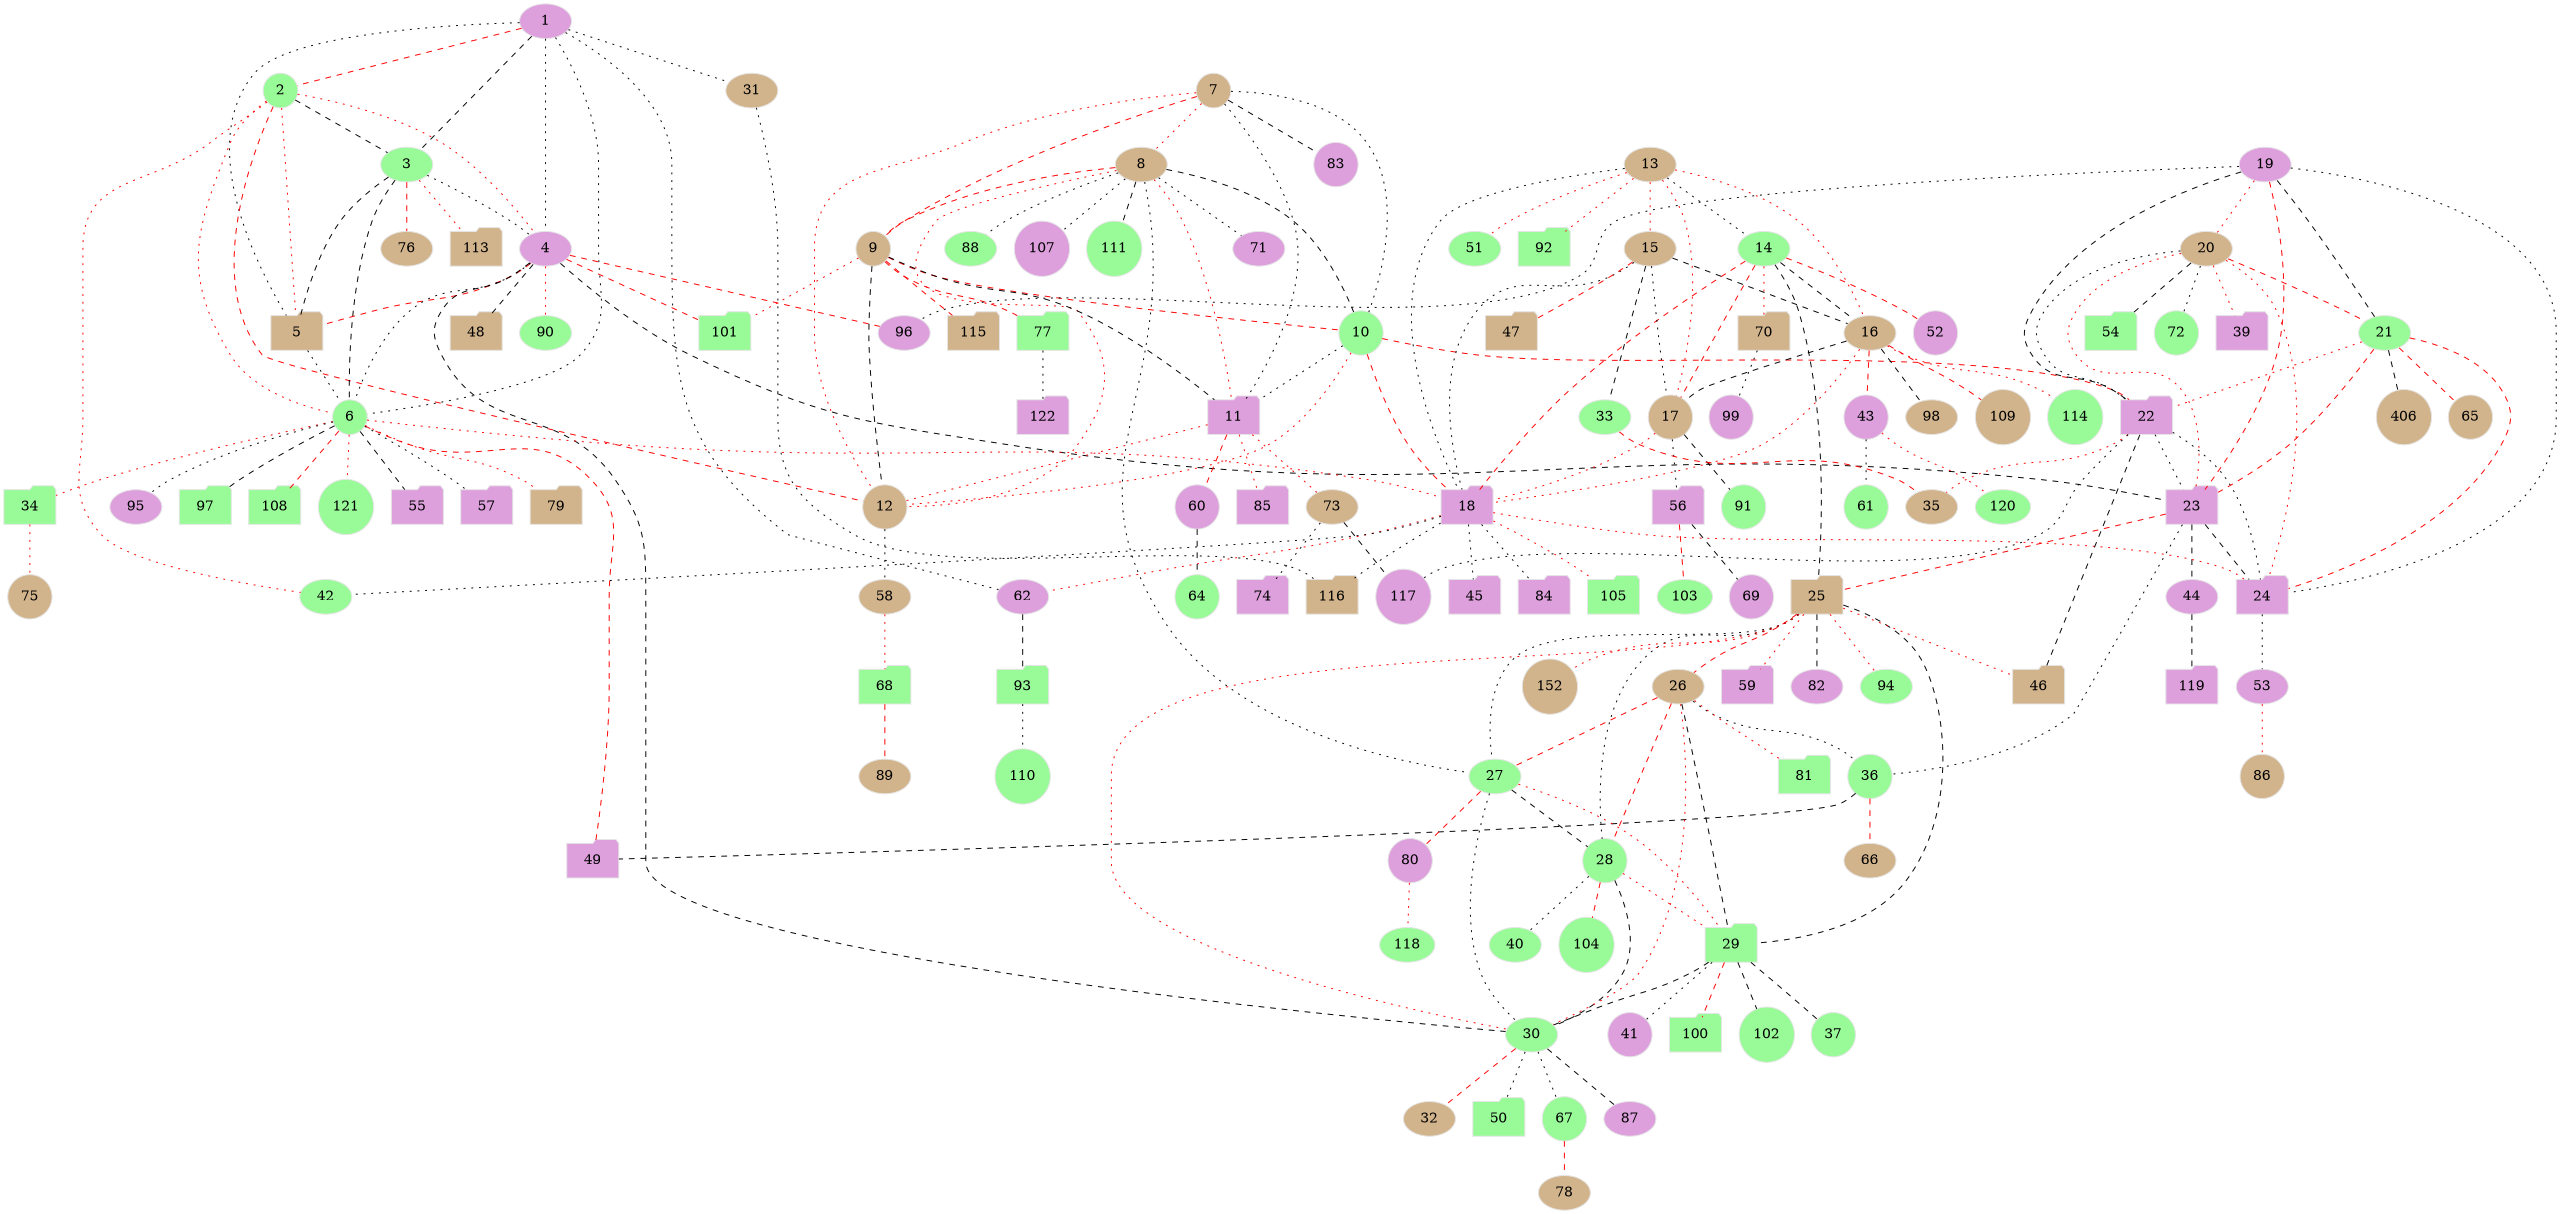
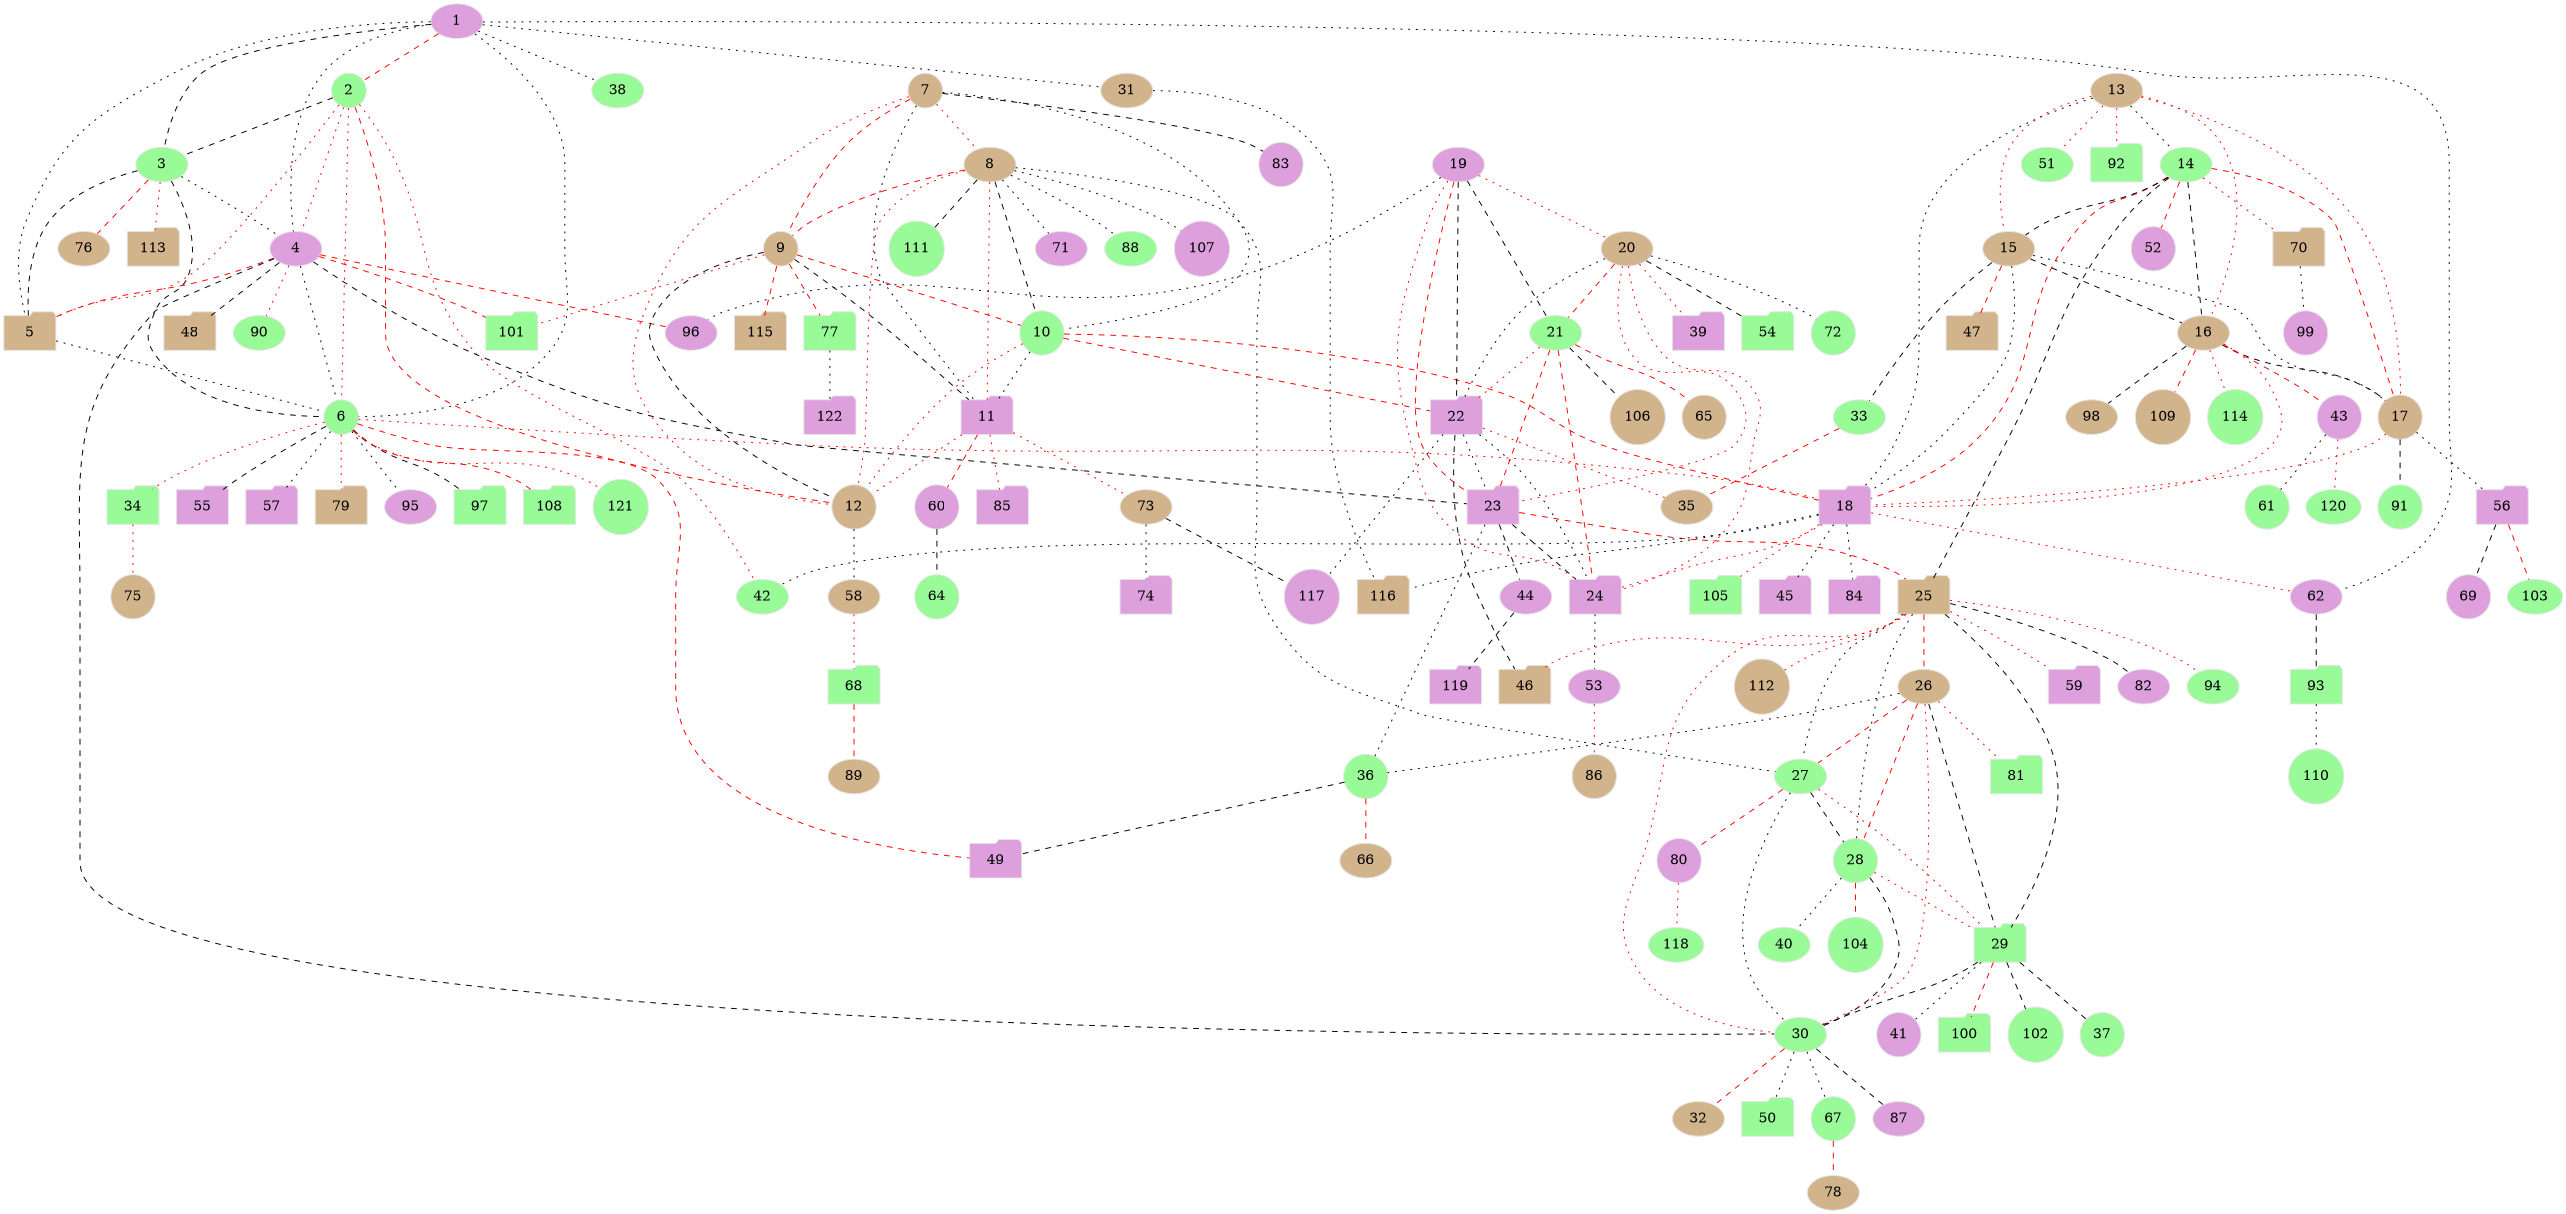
none -> (618, 91)
none -> (2092, 205)
(2556, 379) -> (1407, 424)
(2404, 417) -> (1638, 417)
(1550, 687) -> (1762, 687)
